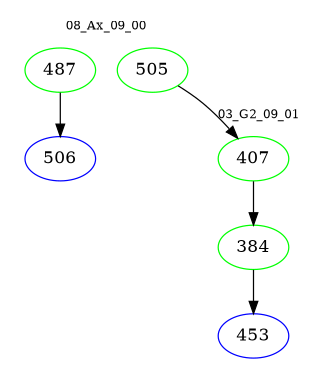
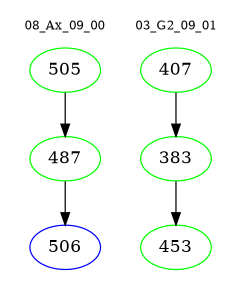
(216, 115) -> (65, 108)
(253, 247) -> (176, 159)
(253, 336) -> (176, 247)
